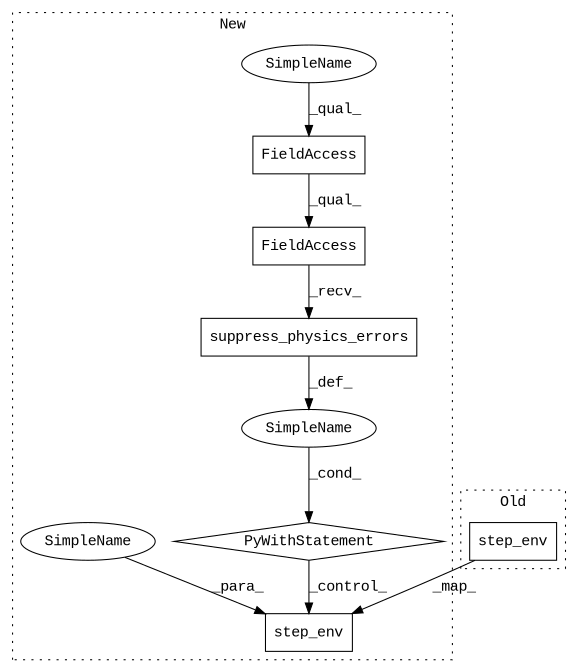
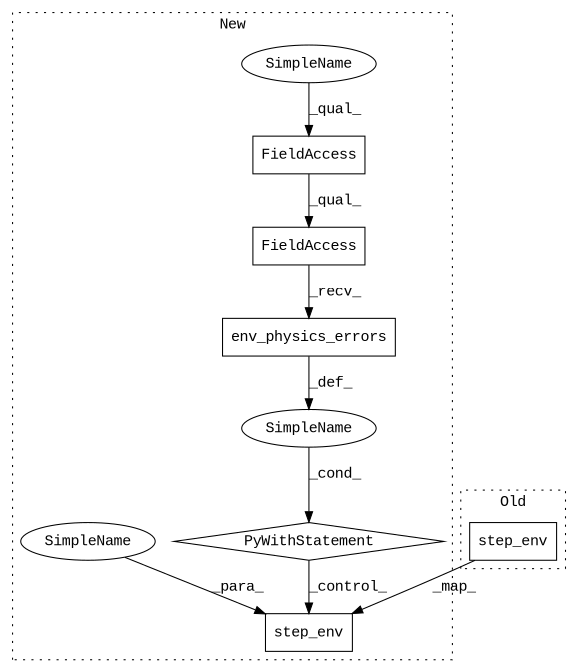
(309, 337) -> (309, 337)
